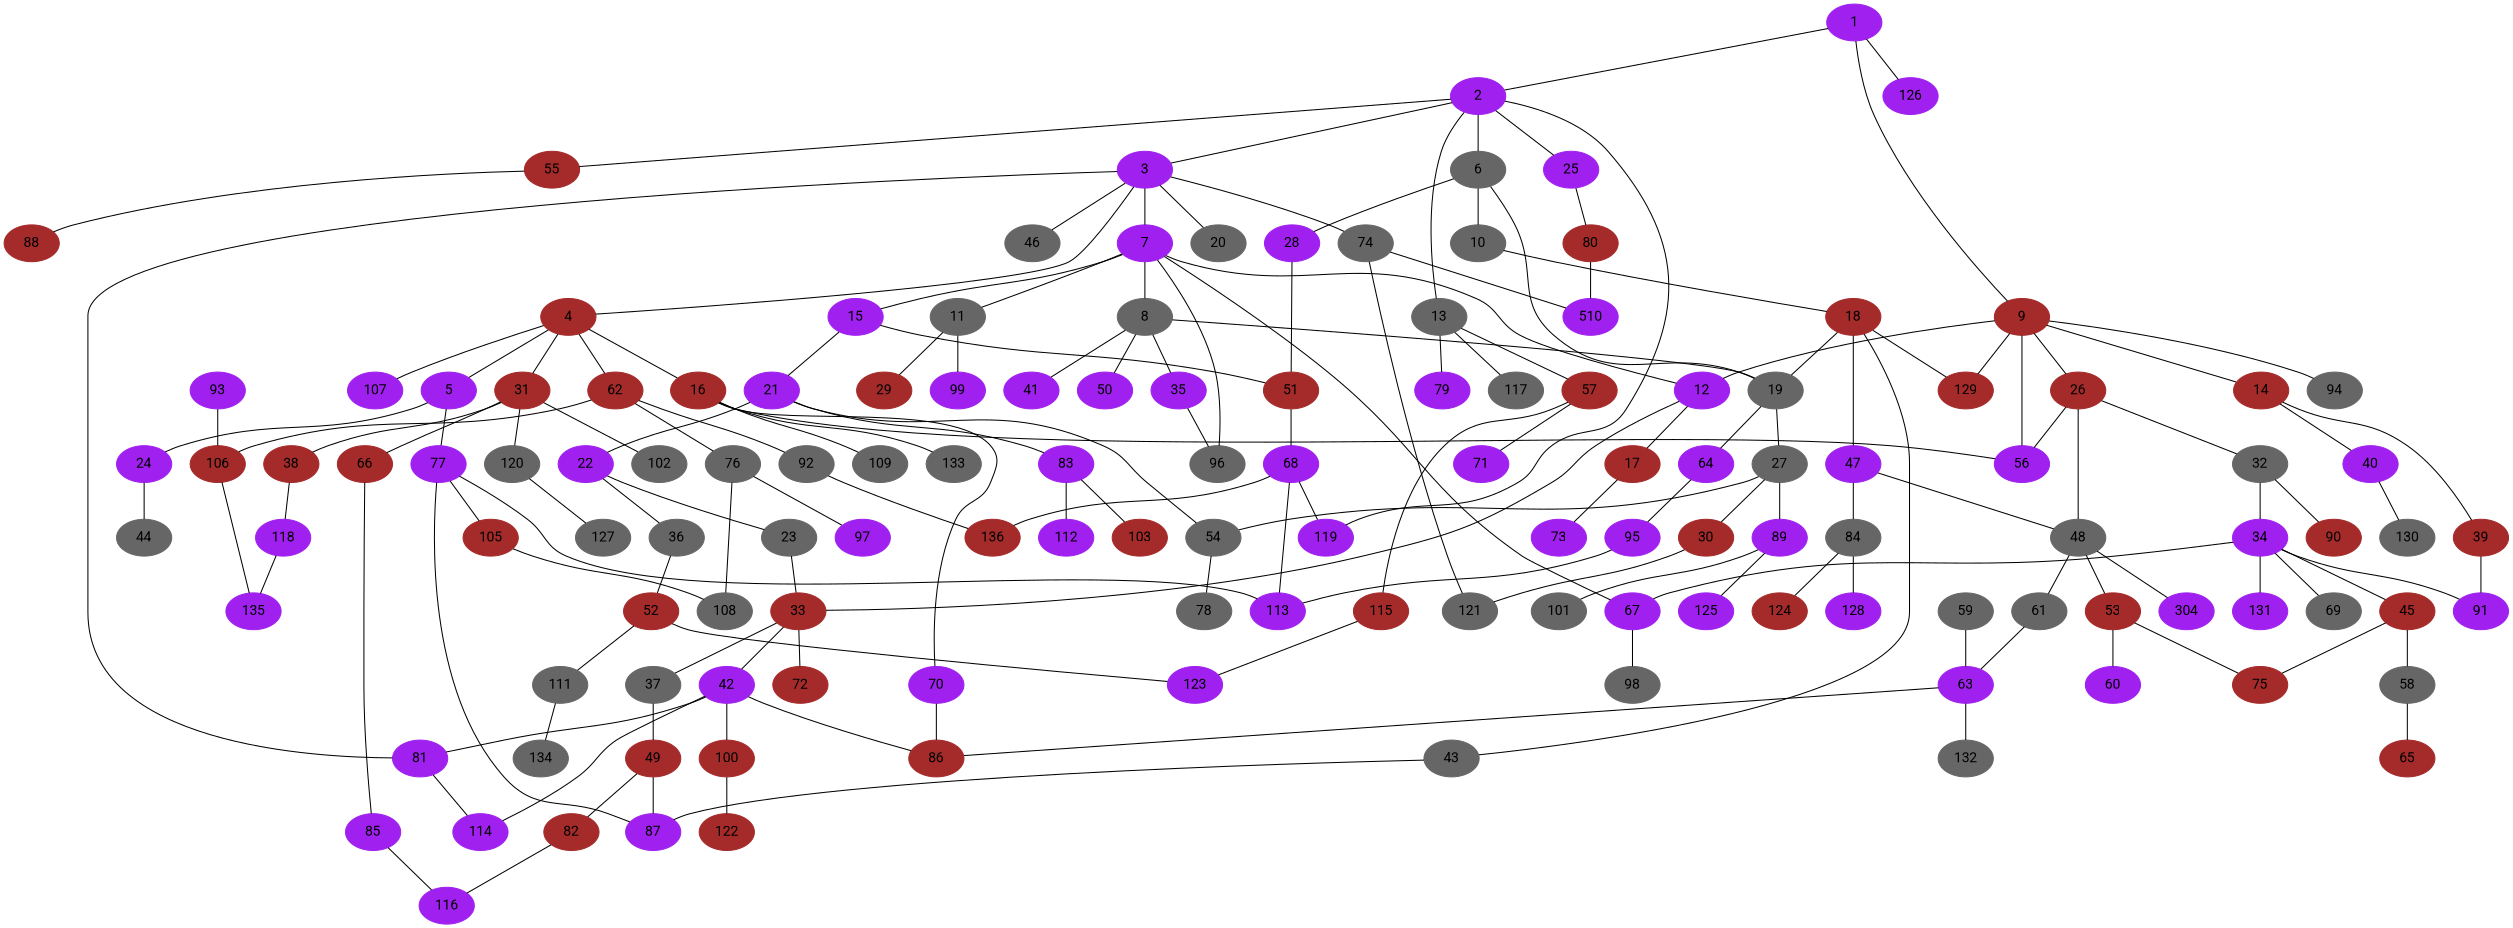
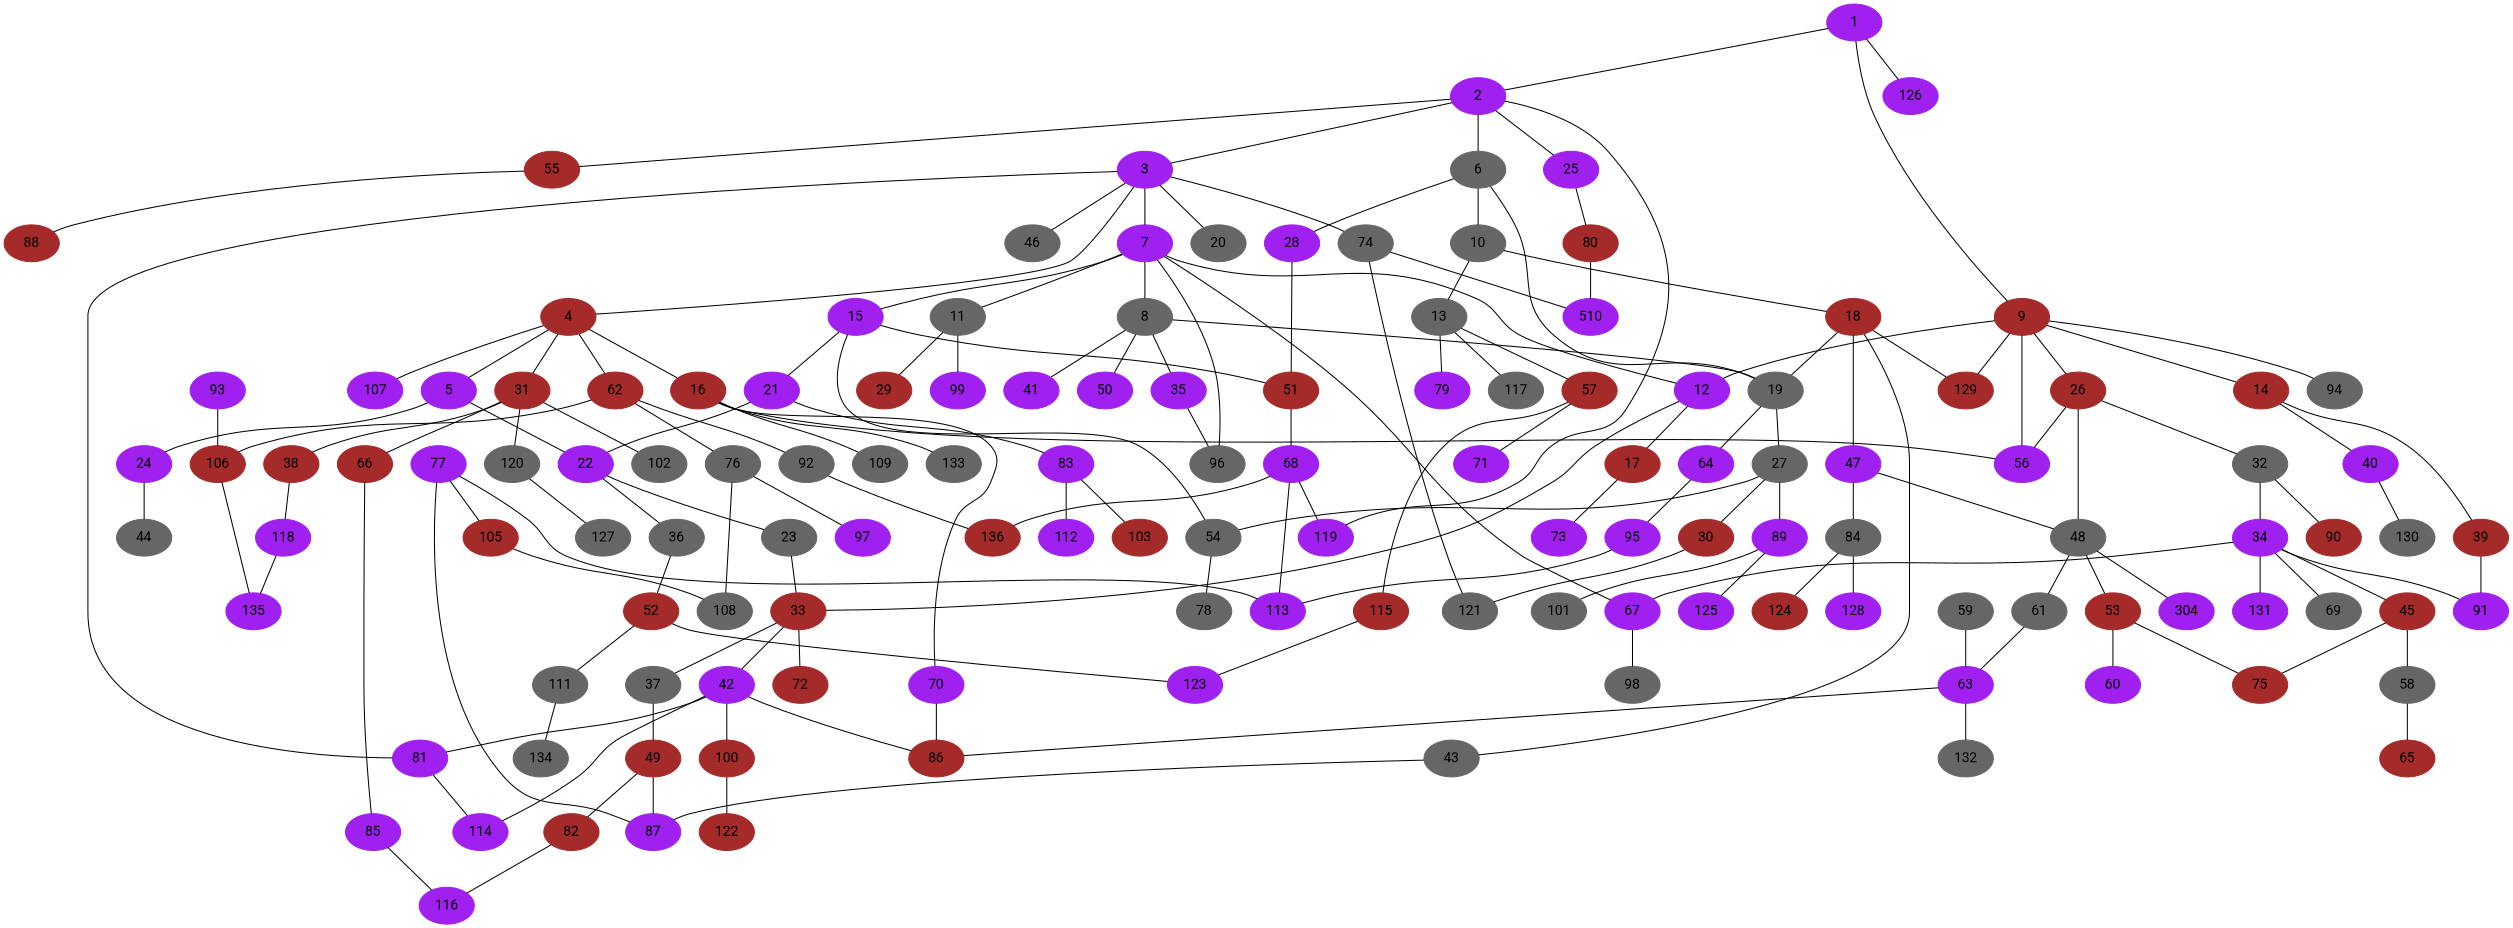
(1432, 202) -> (1458, 281)
(1010, 421) -> (1003, 434)
(443, 434) -> (524, 431)
